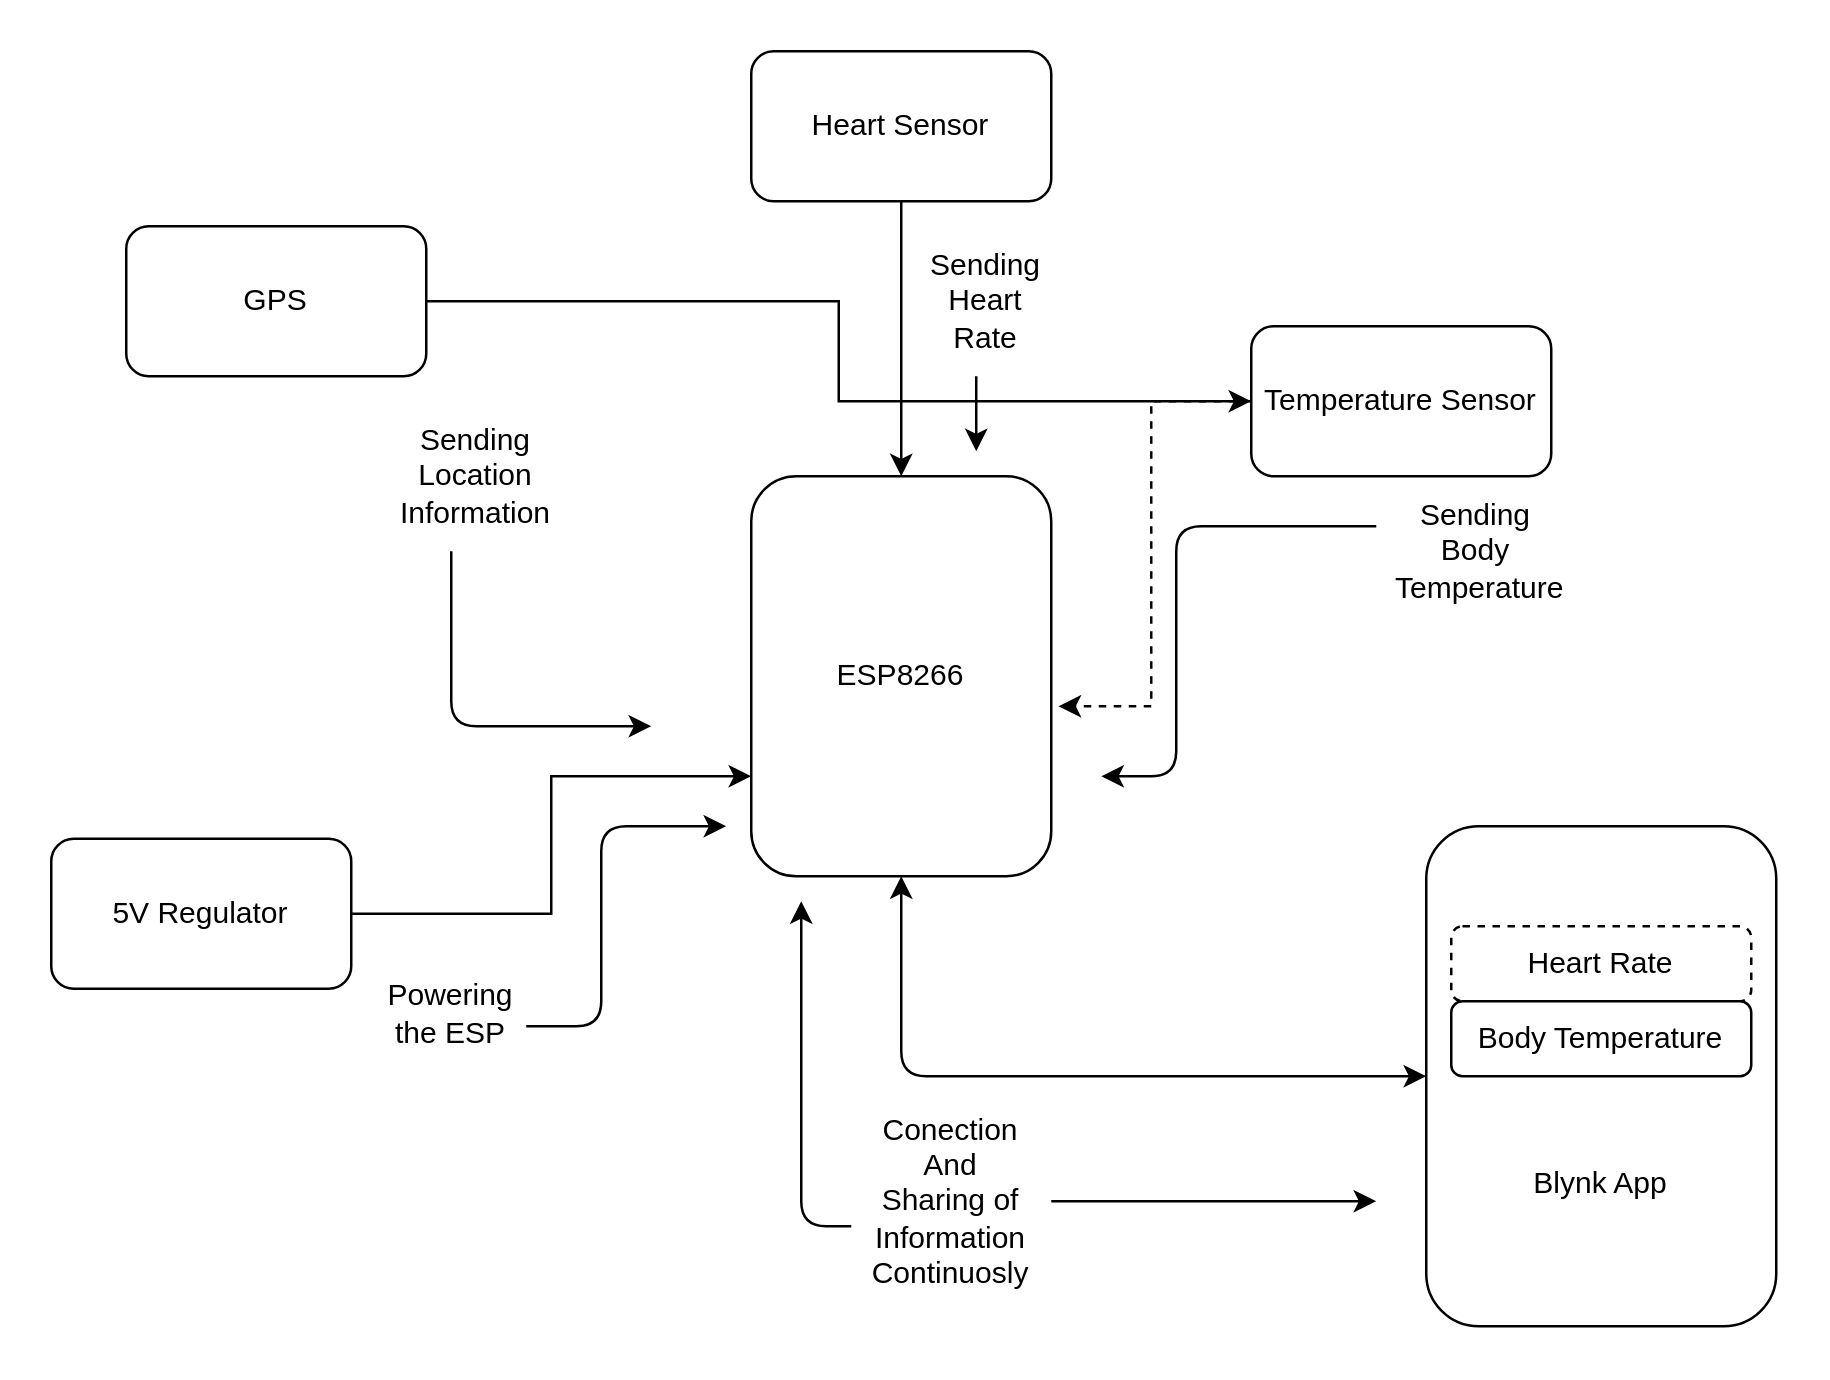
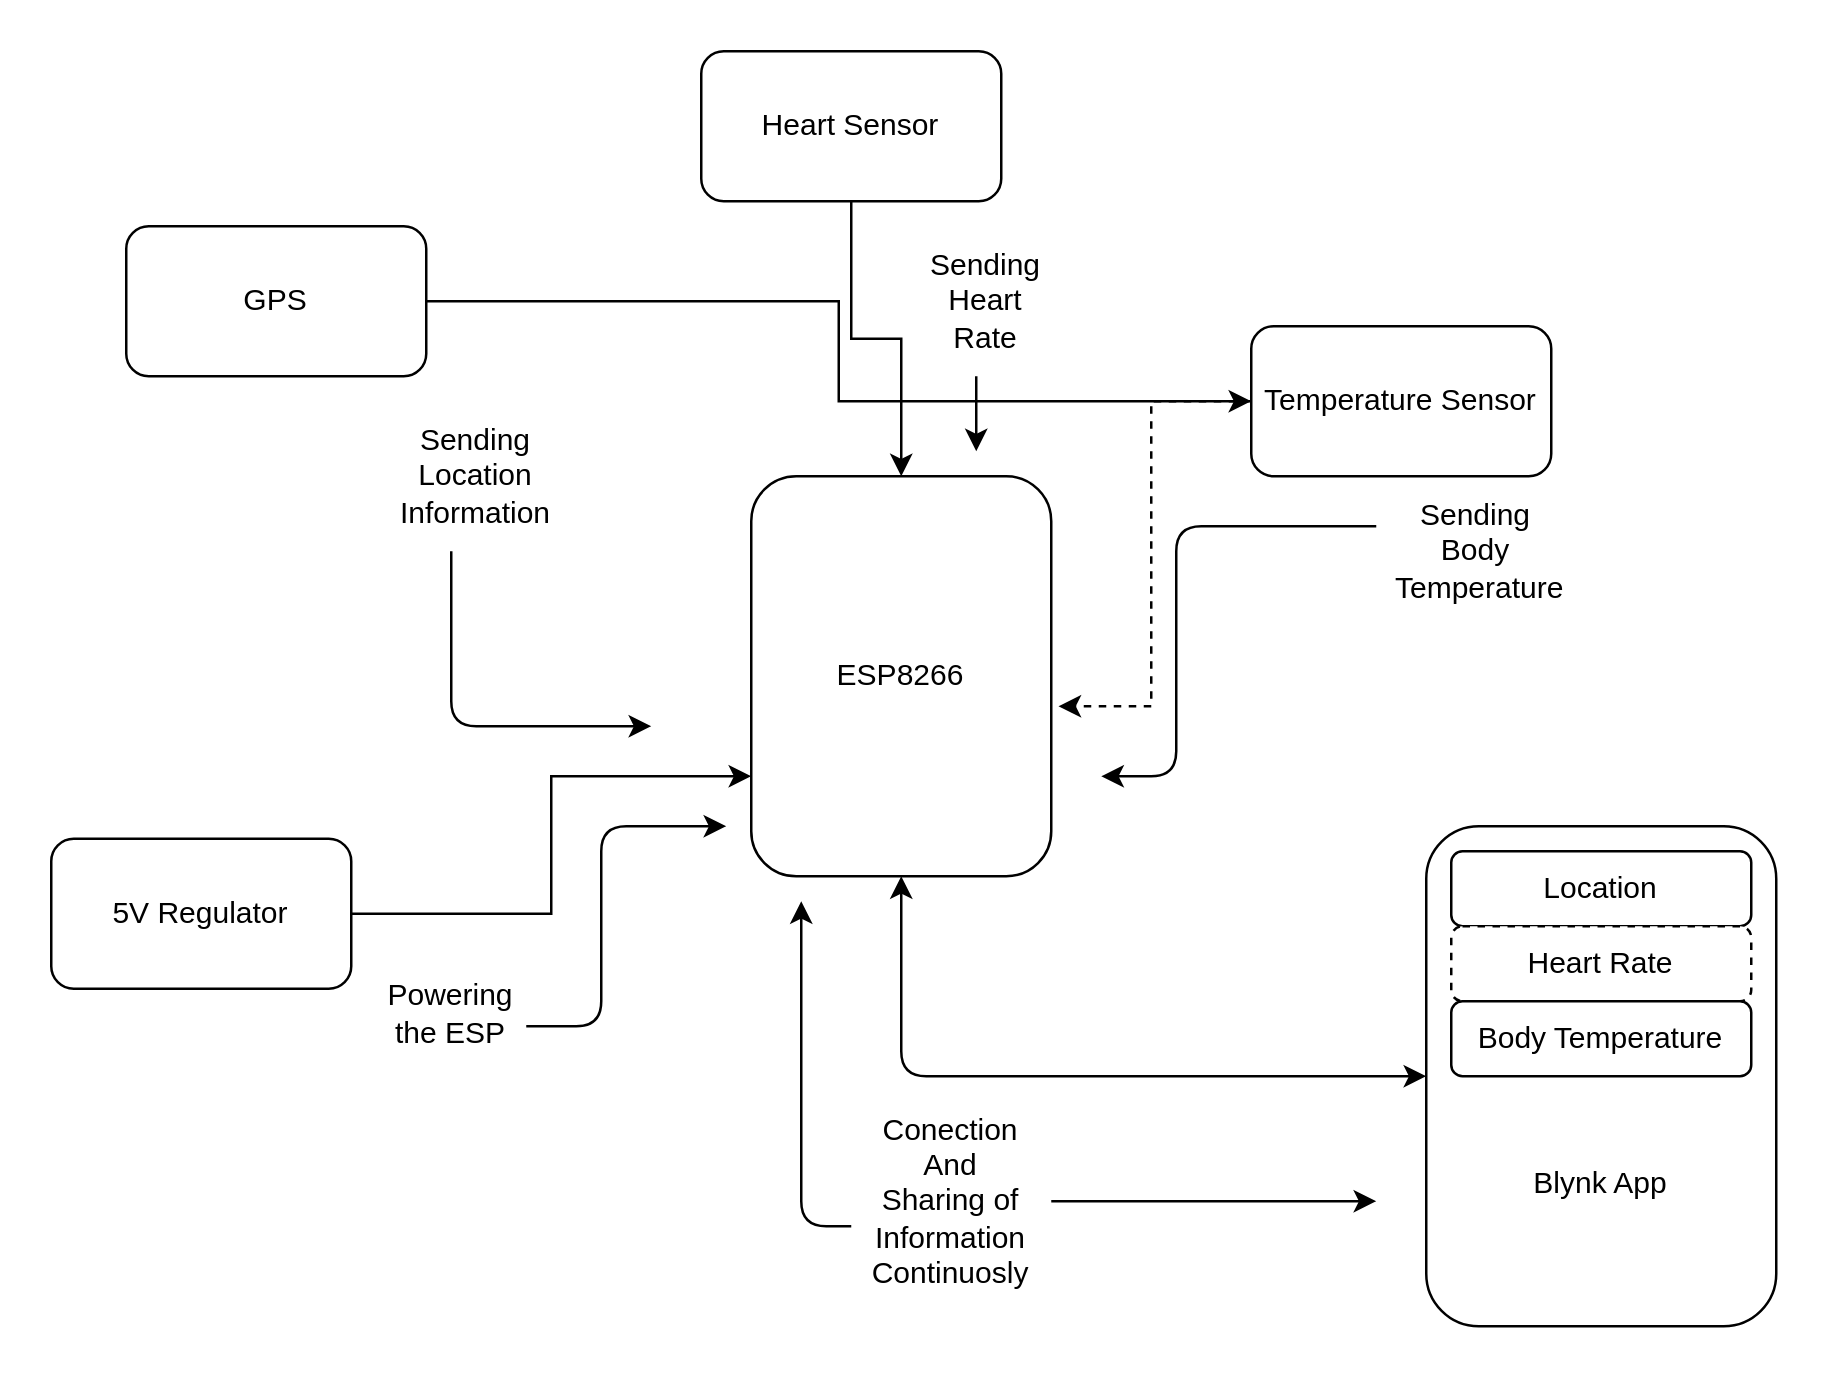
(901, 126) -> (851, 126)
none -> (1601, 889)
